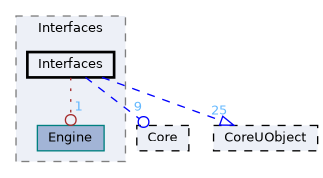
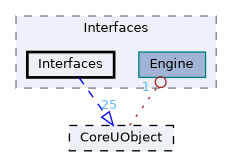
(71, 96) -> (144, 106)
(163, 138) -> none
